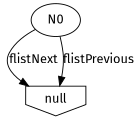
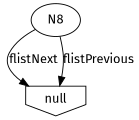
(56, 20) -> (56, 20)
